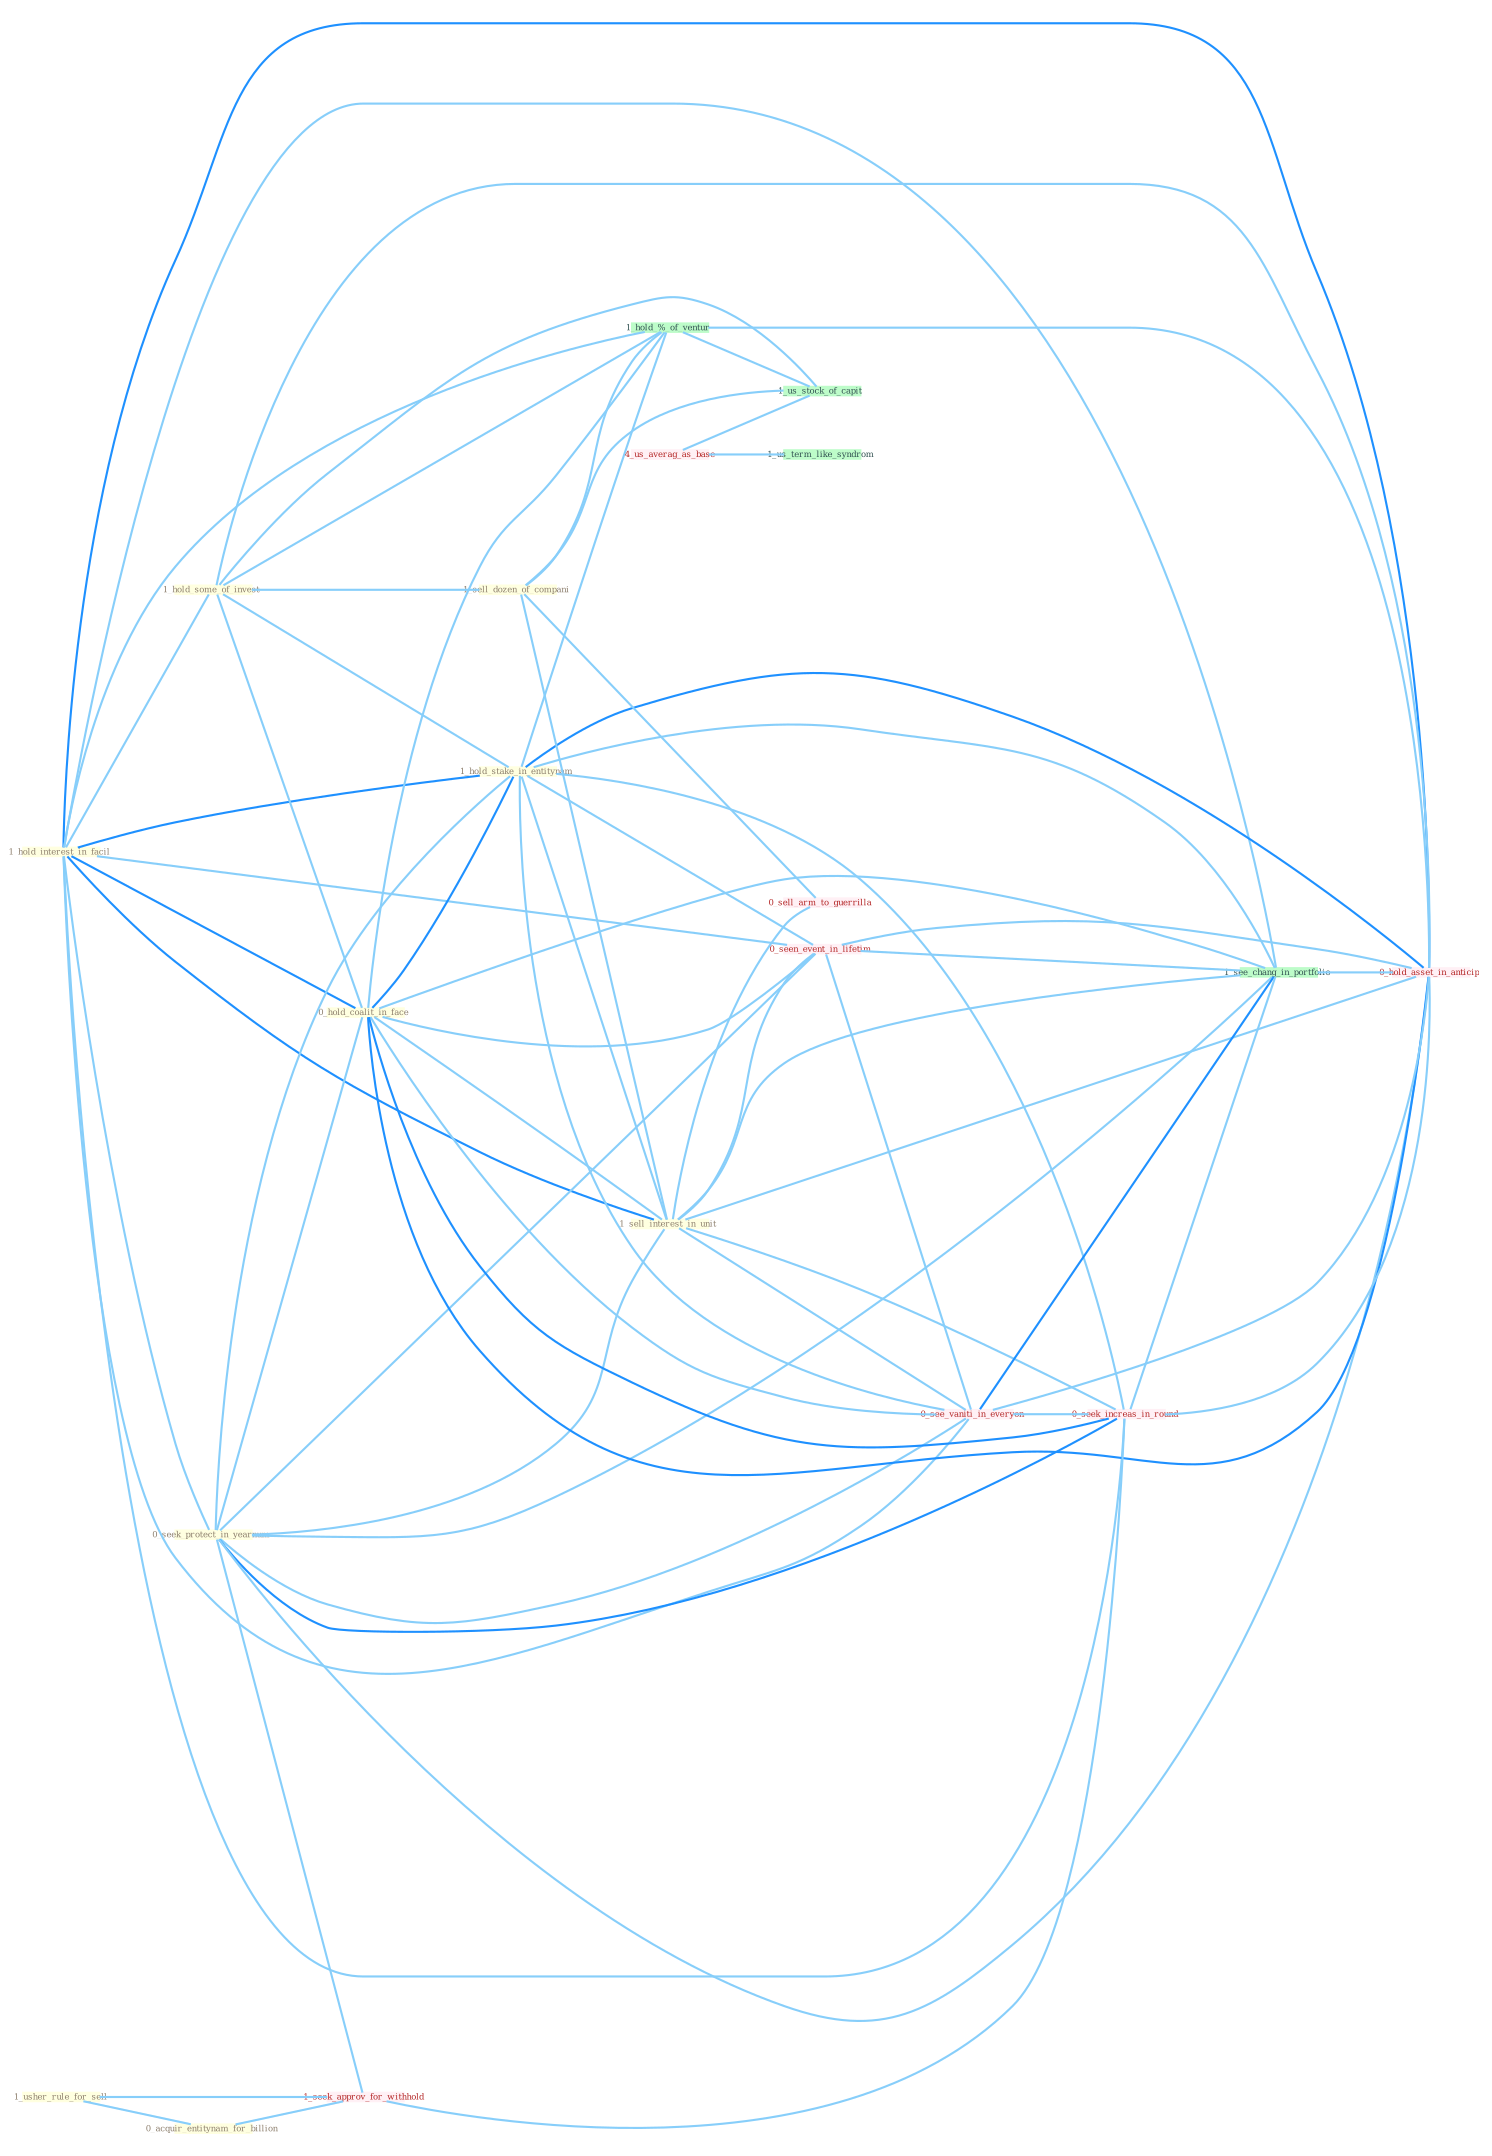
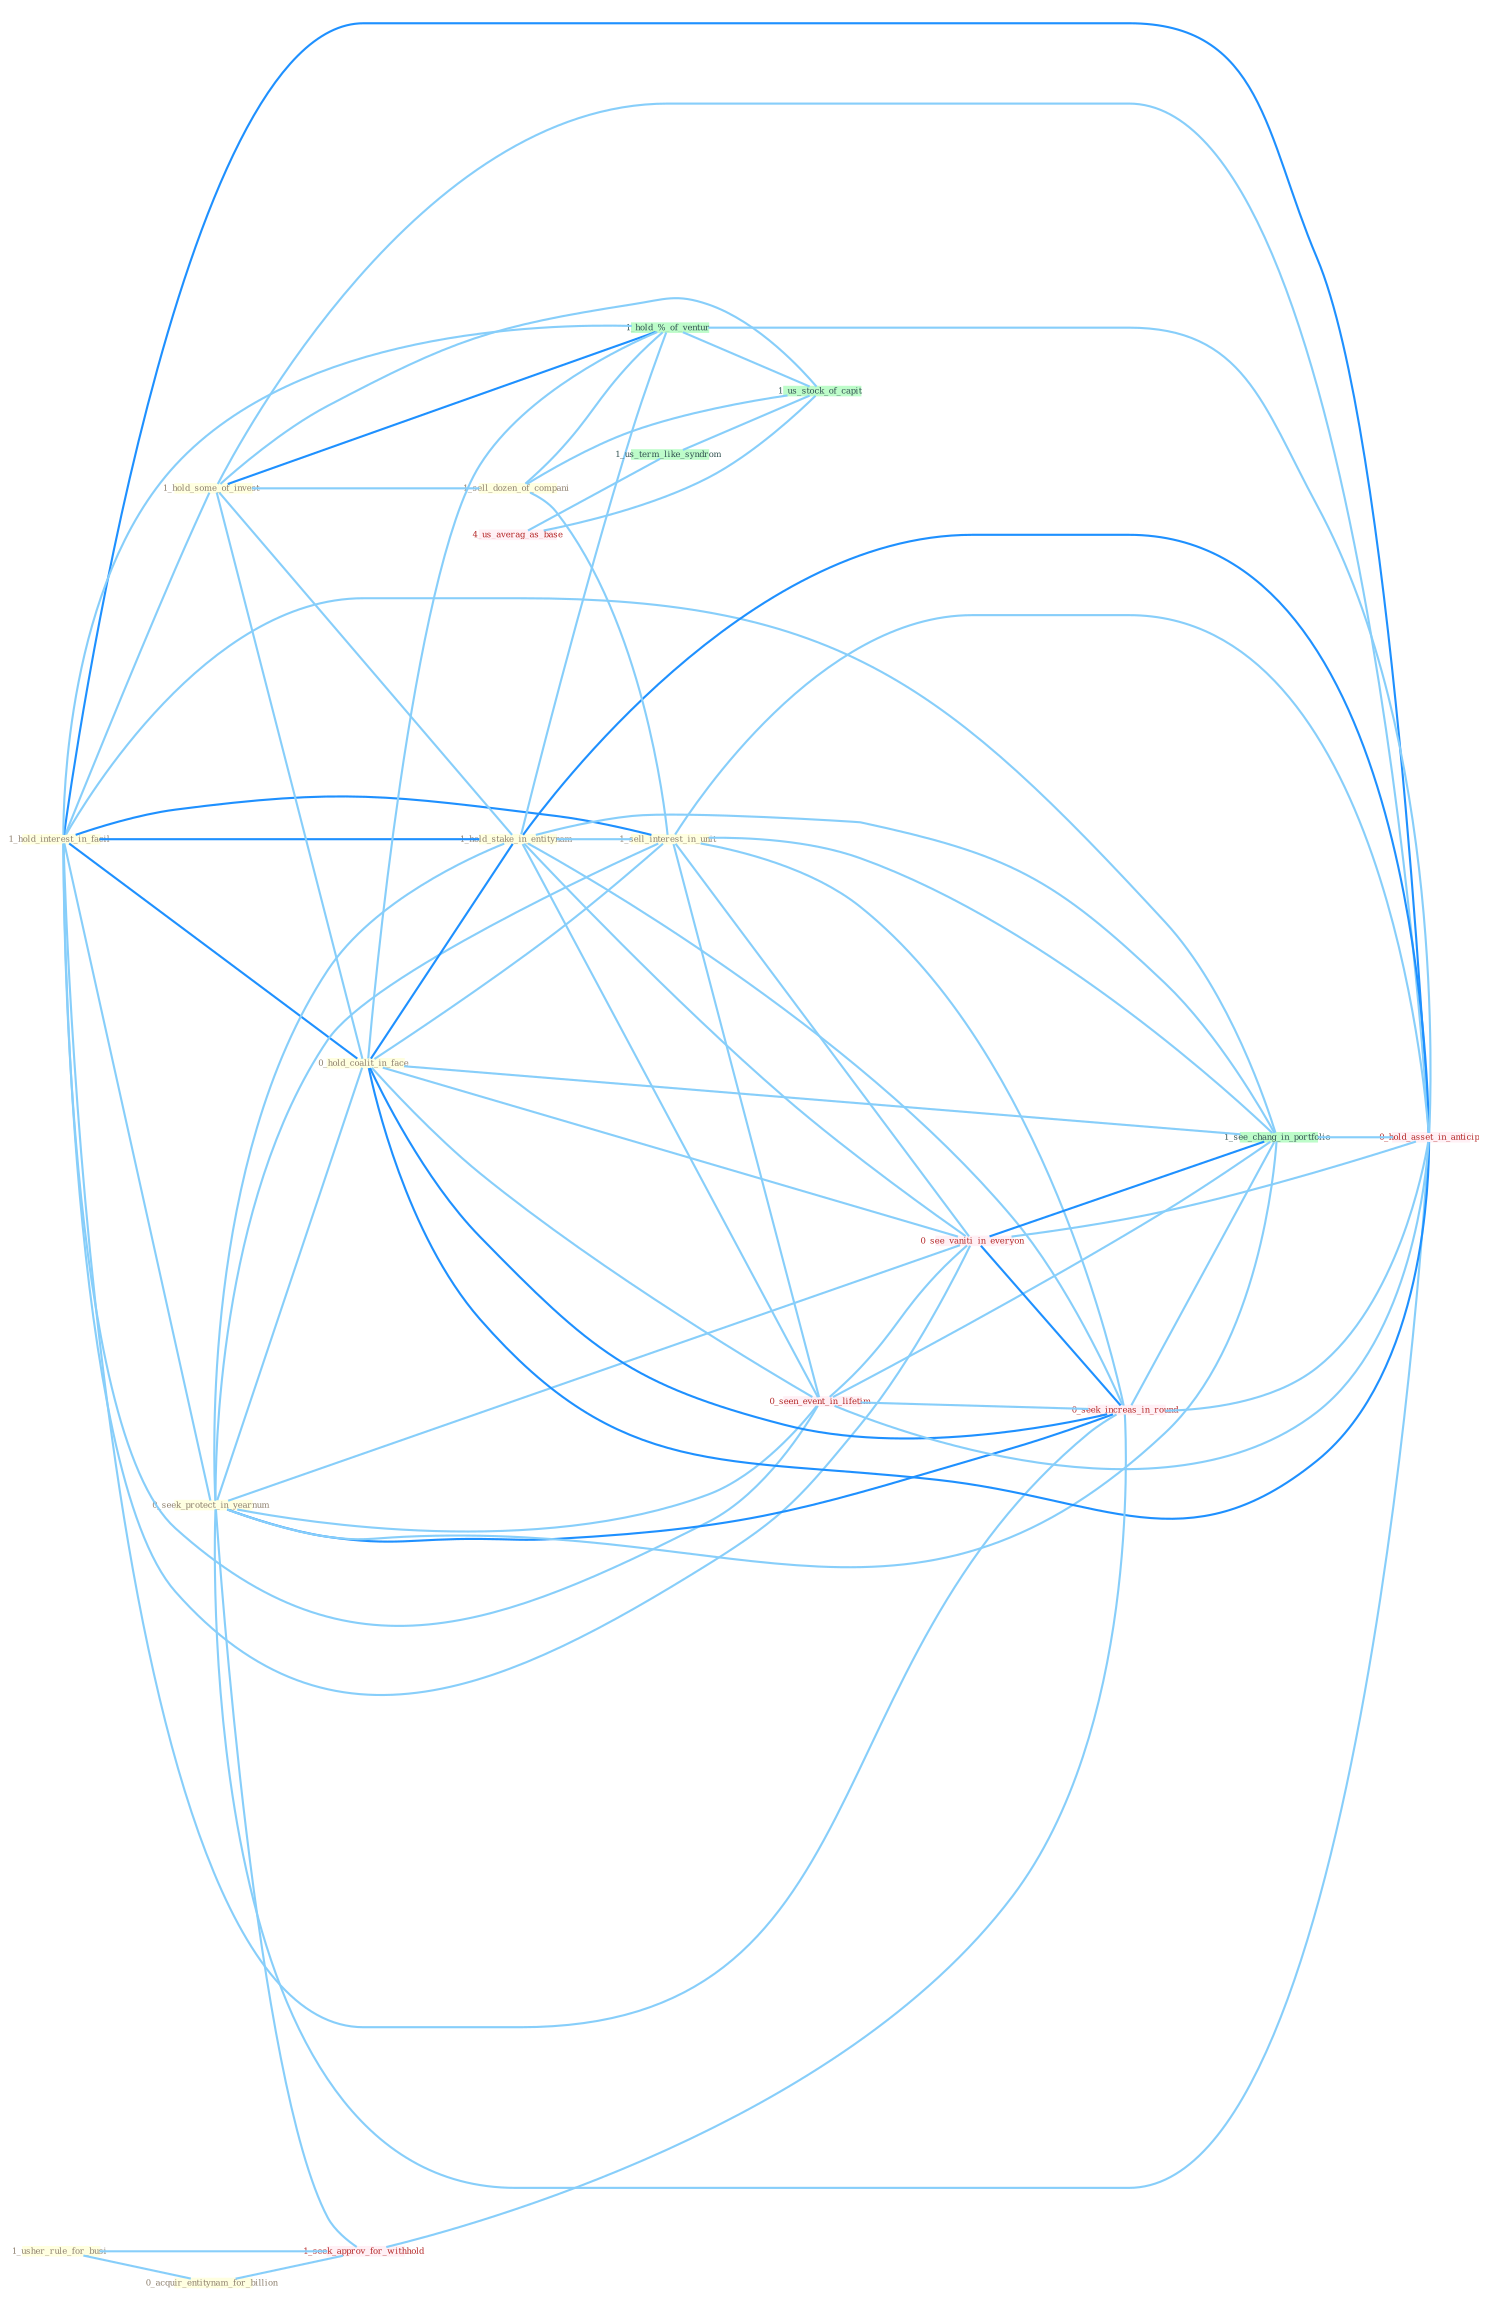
none -> (746, 423)
(442, 459) -> (442, 408)
(822, 903) -> none
none -> (974, 1406)
(1051, 1414) -> (1051, 1326)
(61, 2097) -> (61, 2251)
